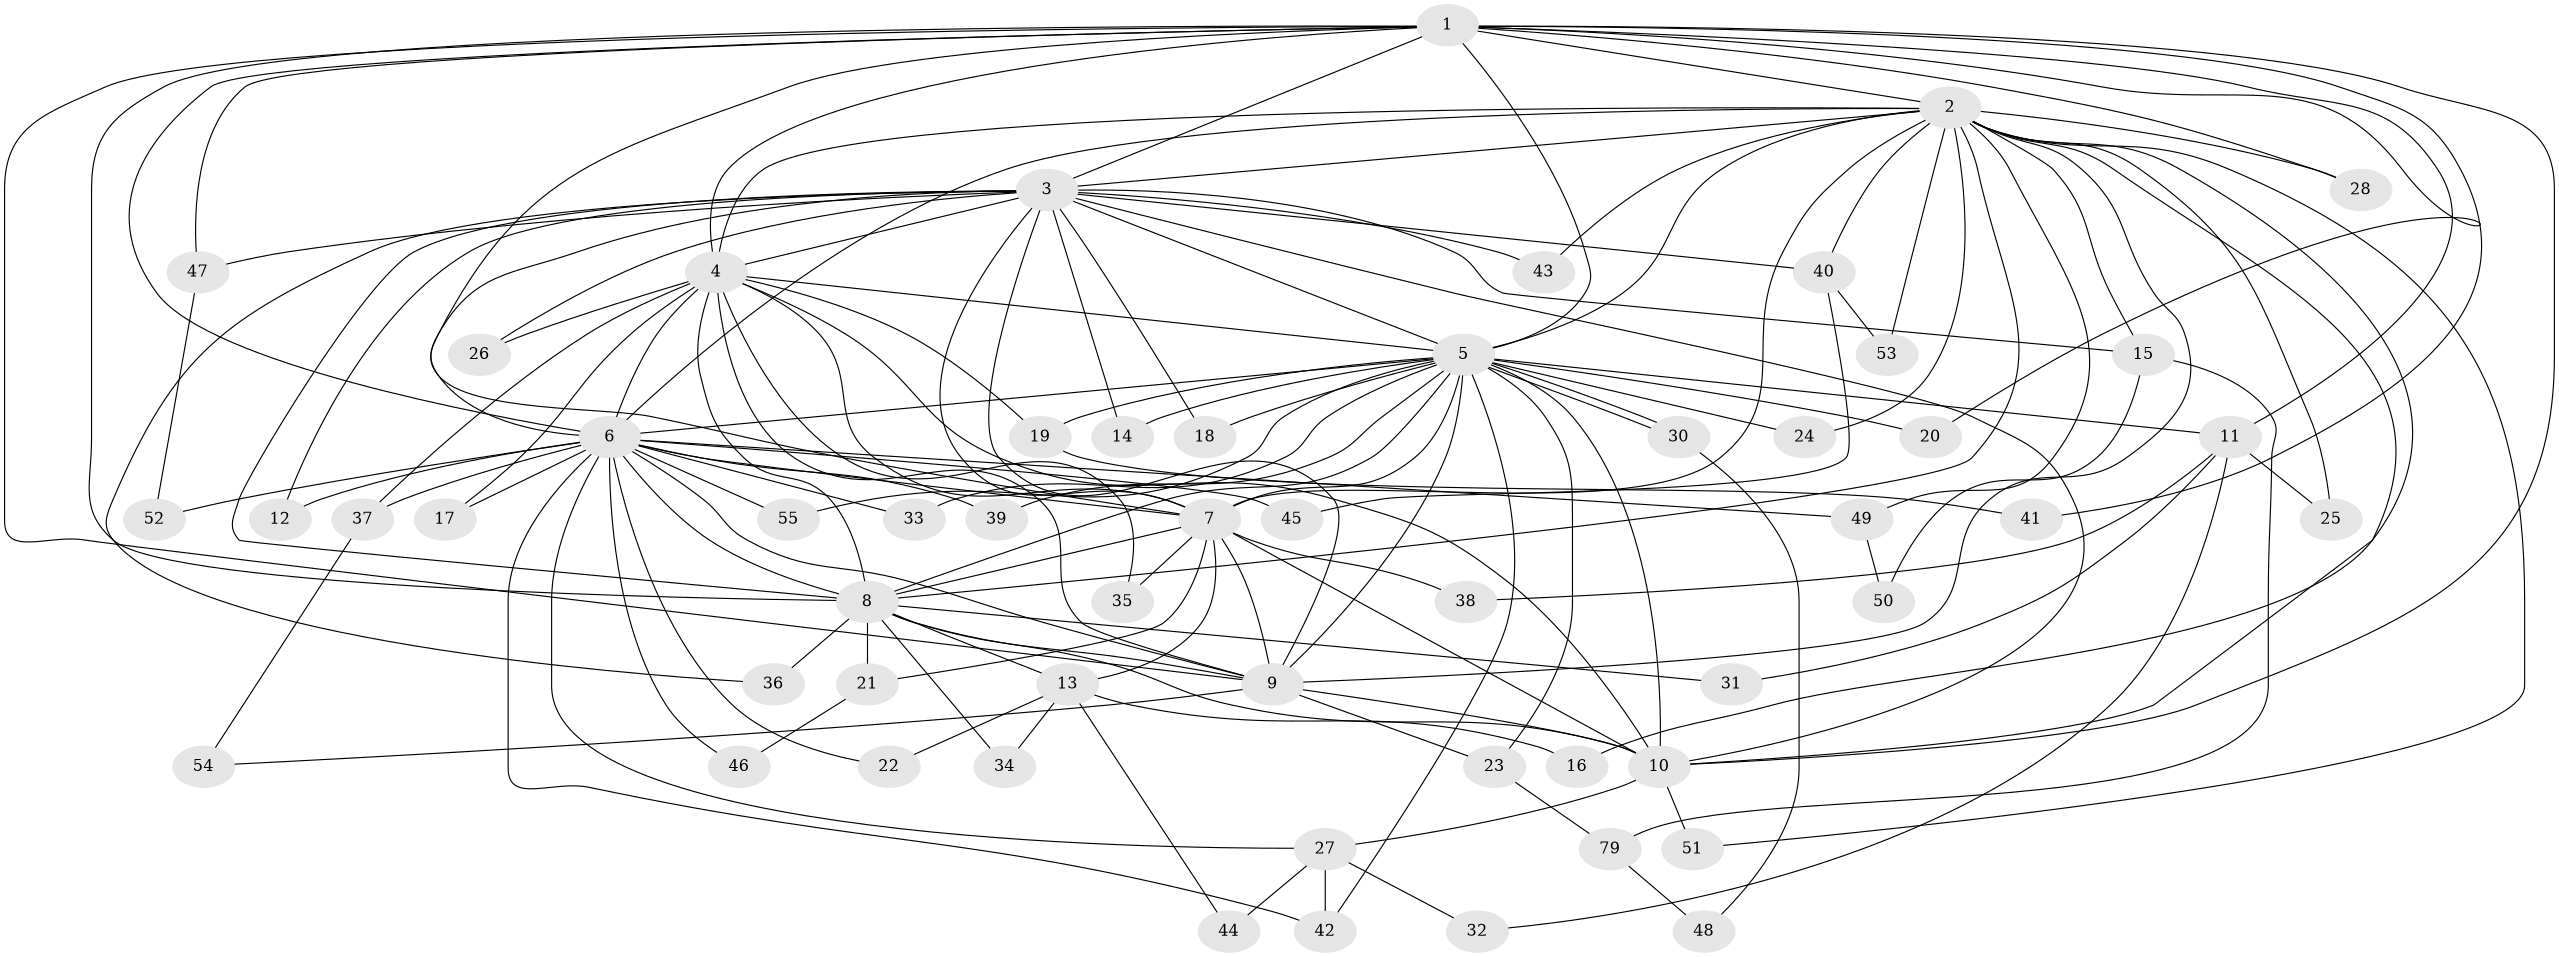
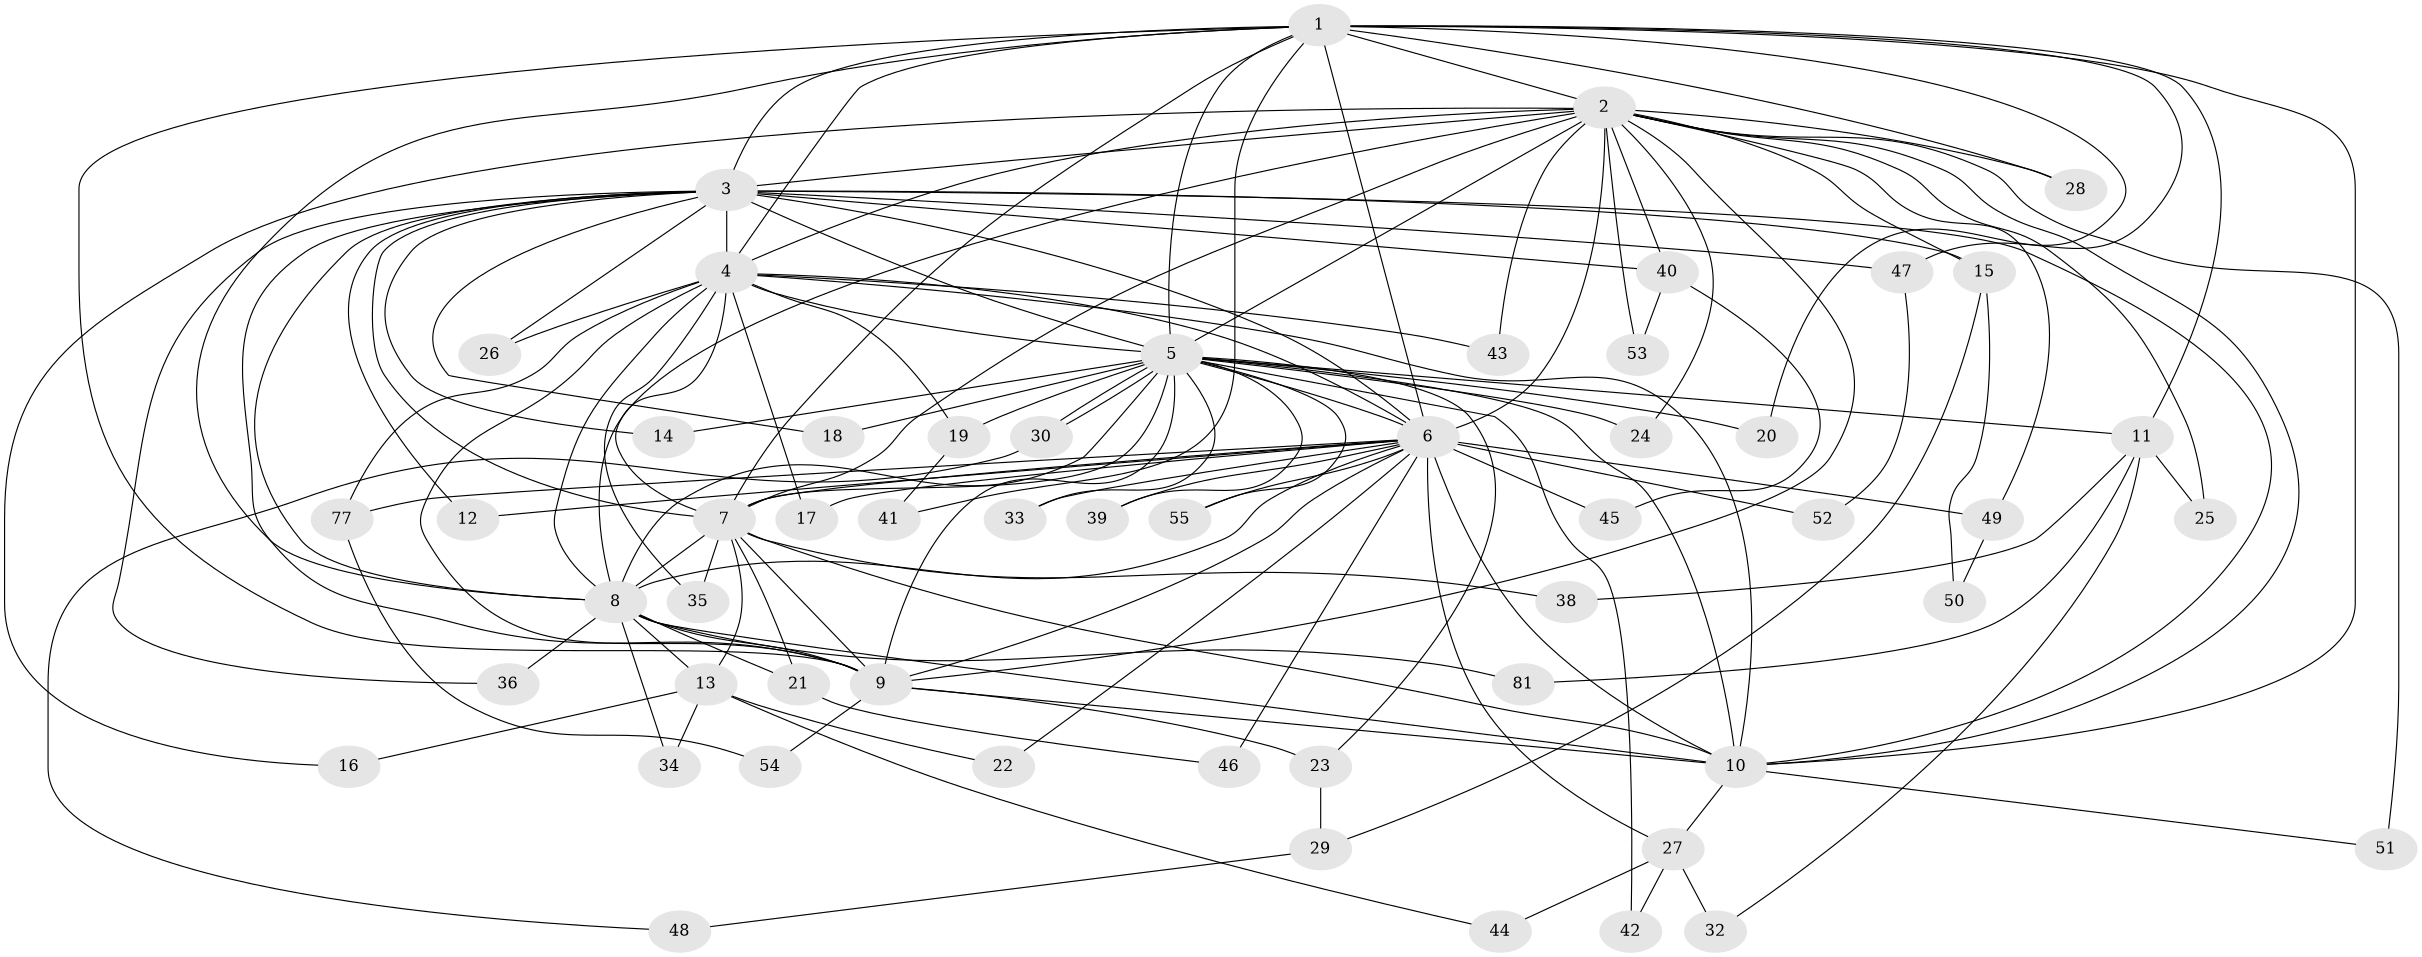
(1301, 214) -> (1132, 301)
(363, 520) -> (342, 520)
(1732, 684) -> (1523, 684)
(731, 814) -> (1539, 637)
(1610, 849) -> (1321, 849)
